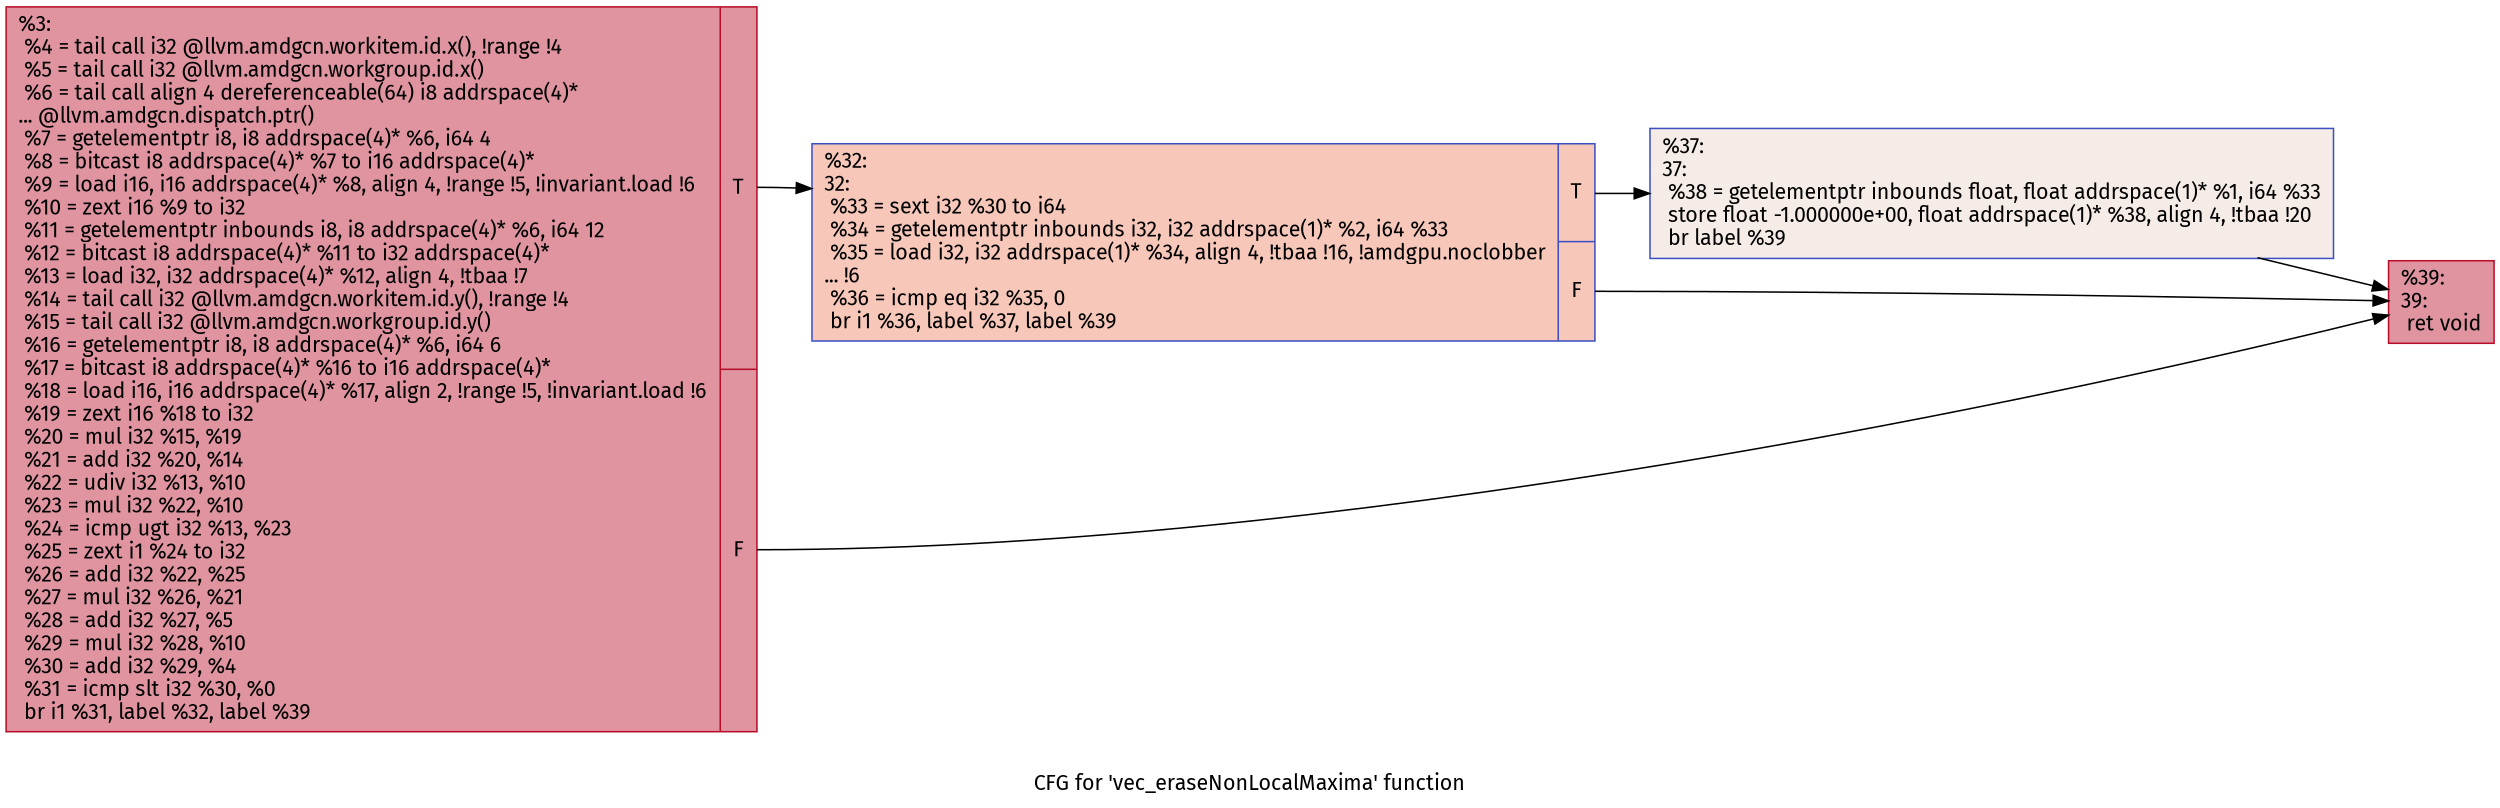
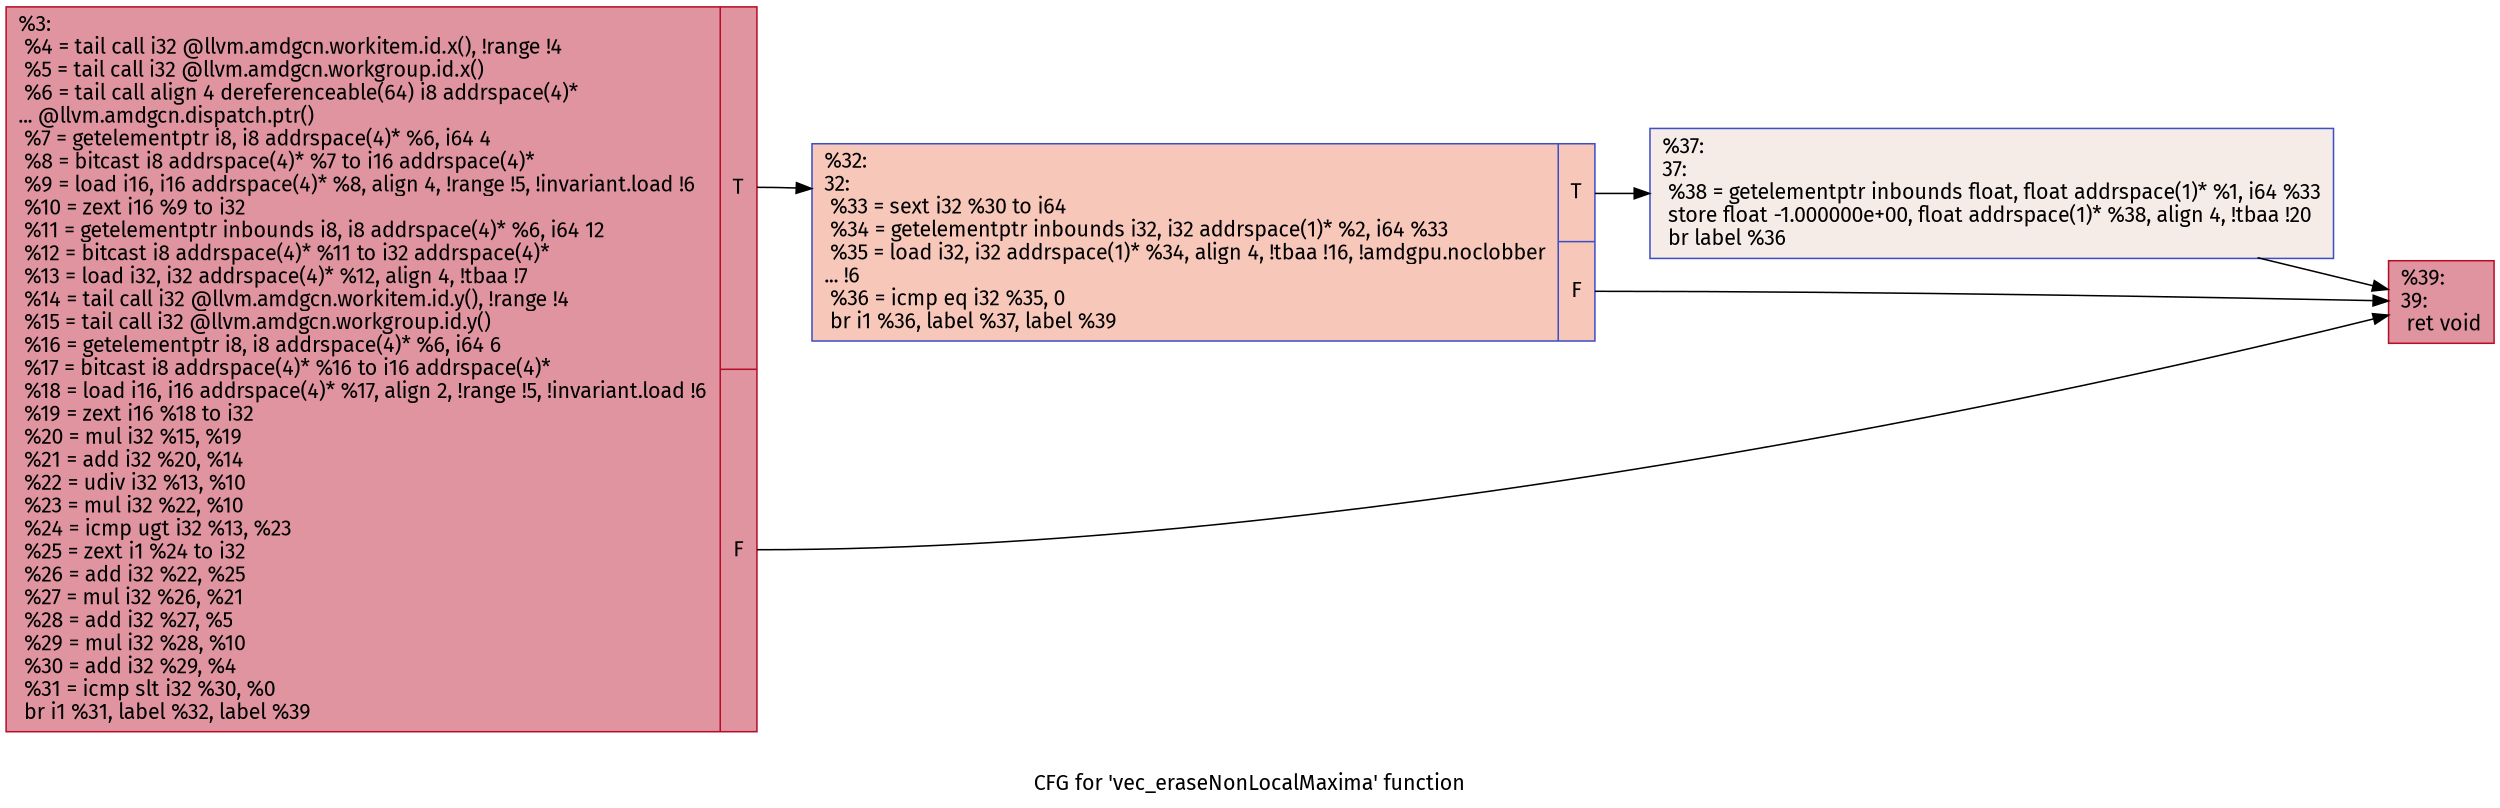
(1725, 239) -> (1725, 239)
